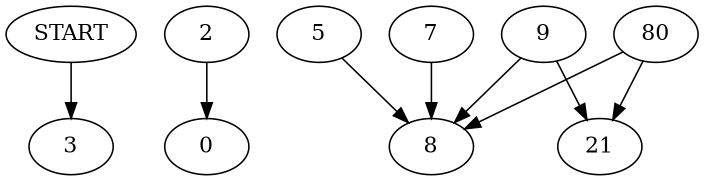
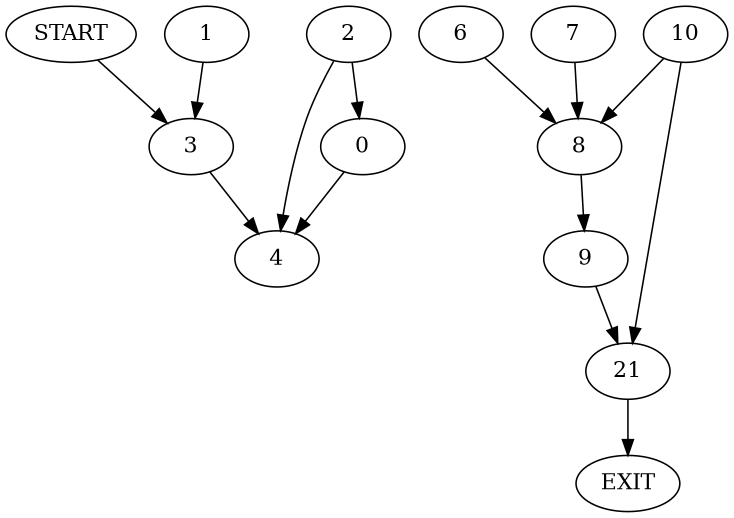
none -> (207, 34)
(319, 34) -> (461, 34)
(656, 34) -> (686, 34)
(493, 85) -> (582, 195)
none -> (277, 259)
none -> (628, 484)
